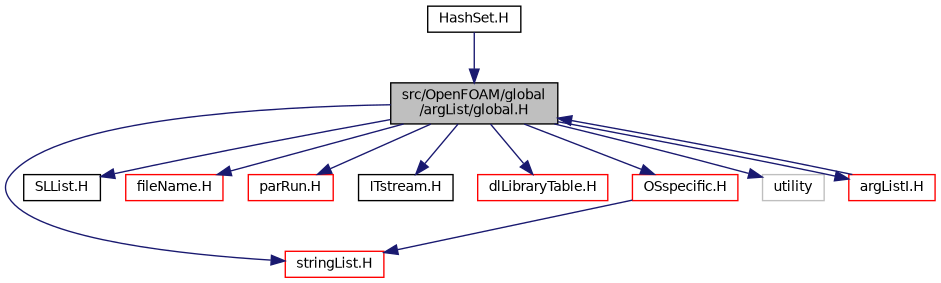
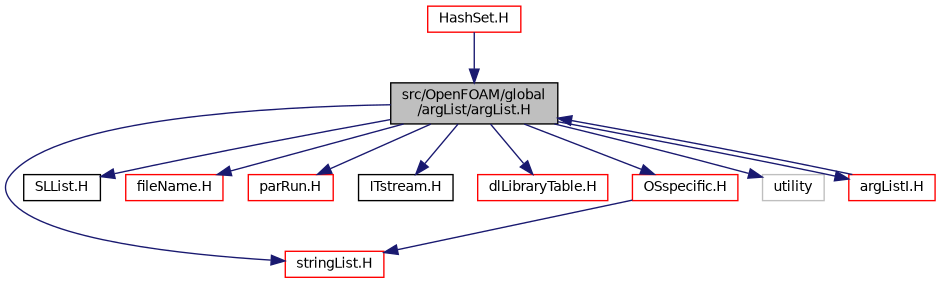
(474, 19) -> (474, 19)
(474, 103) -> (474, 103)
